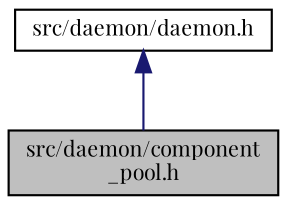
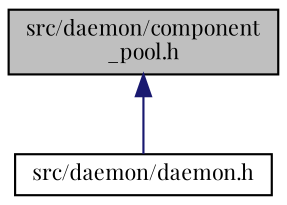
(143, 102) -> (143, 125)
